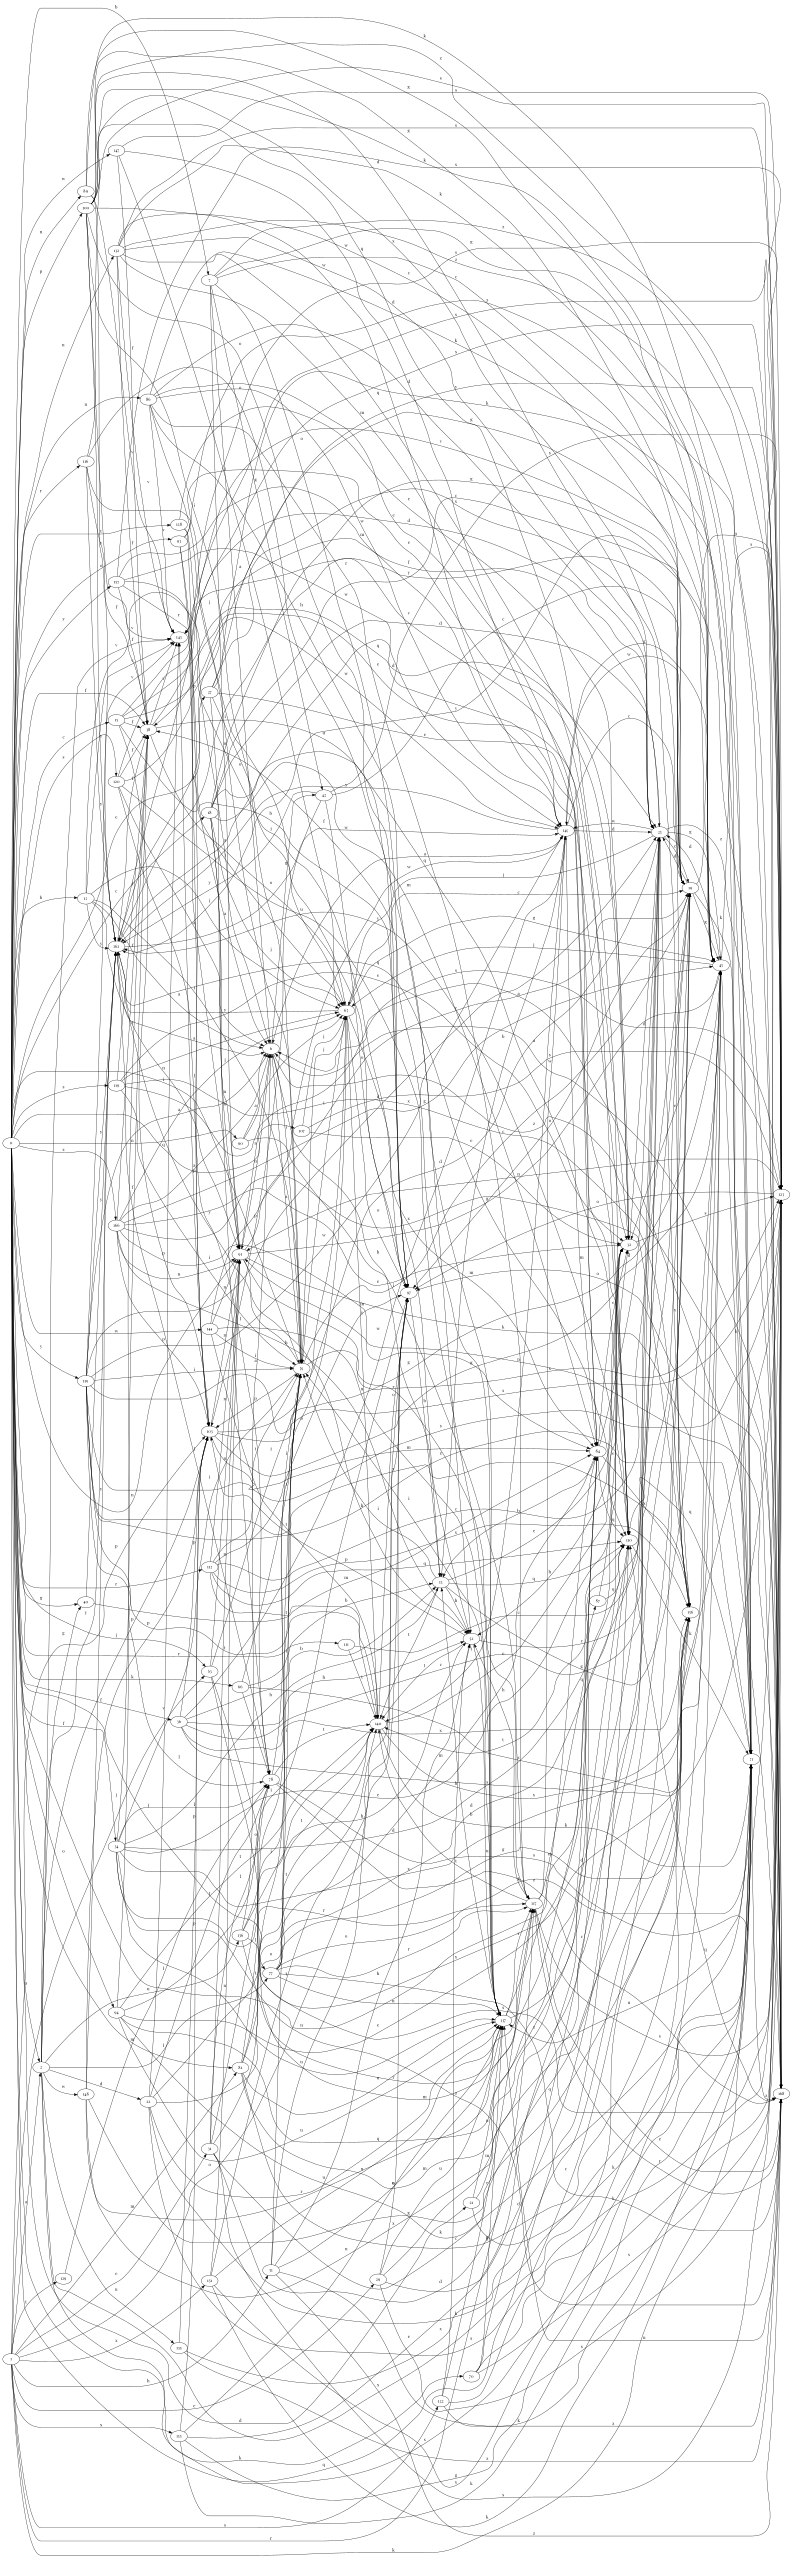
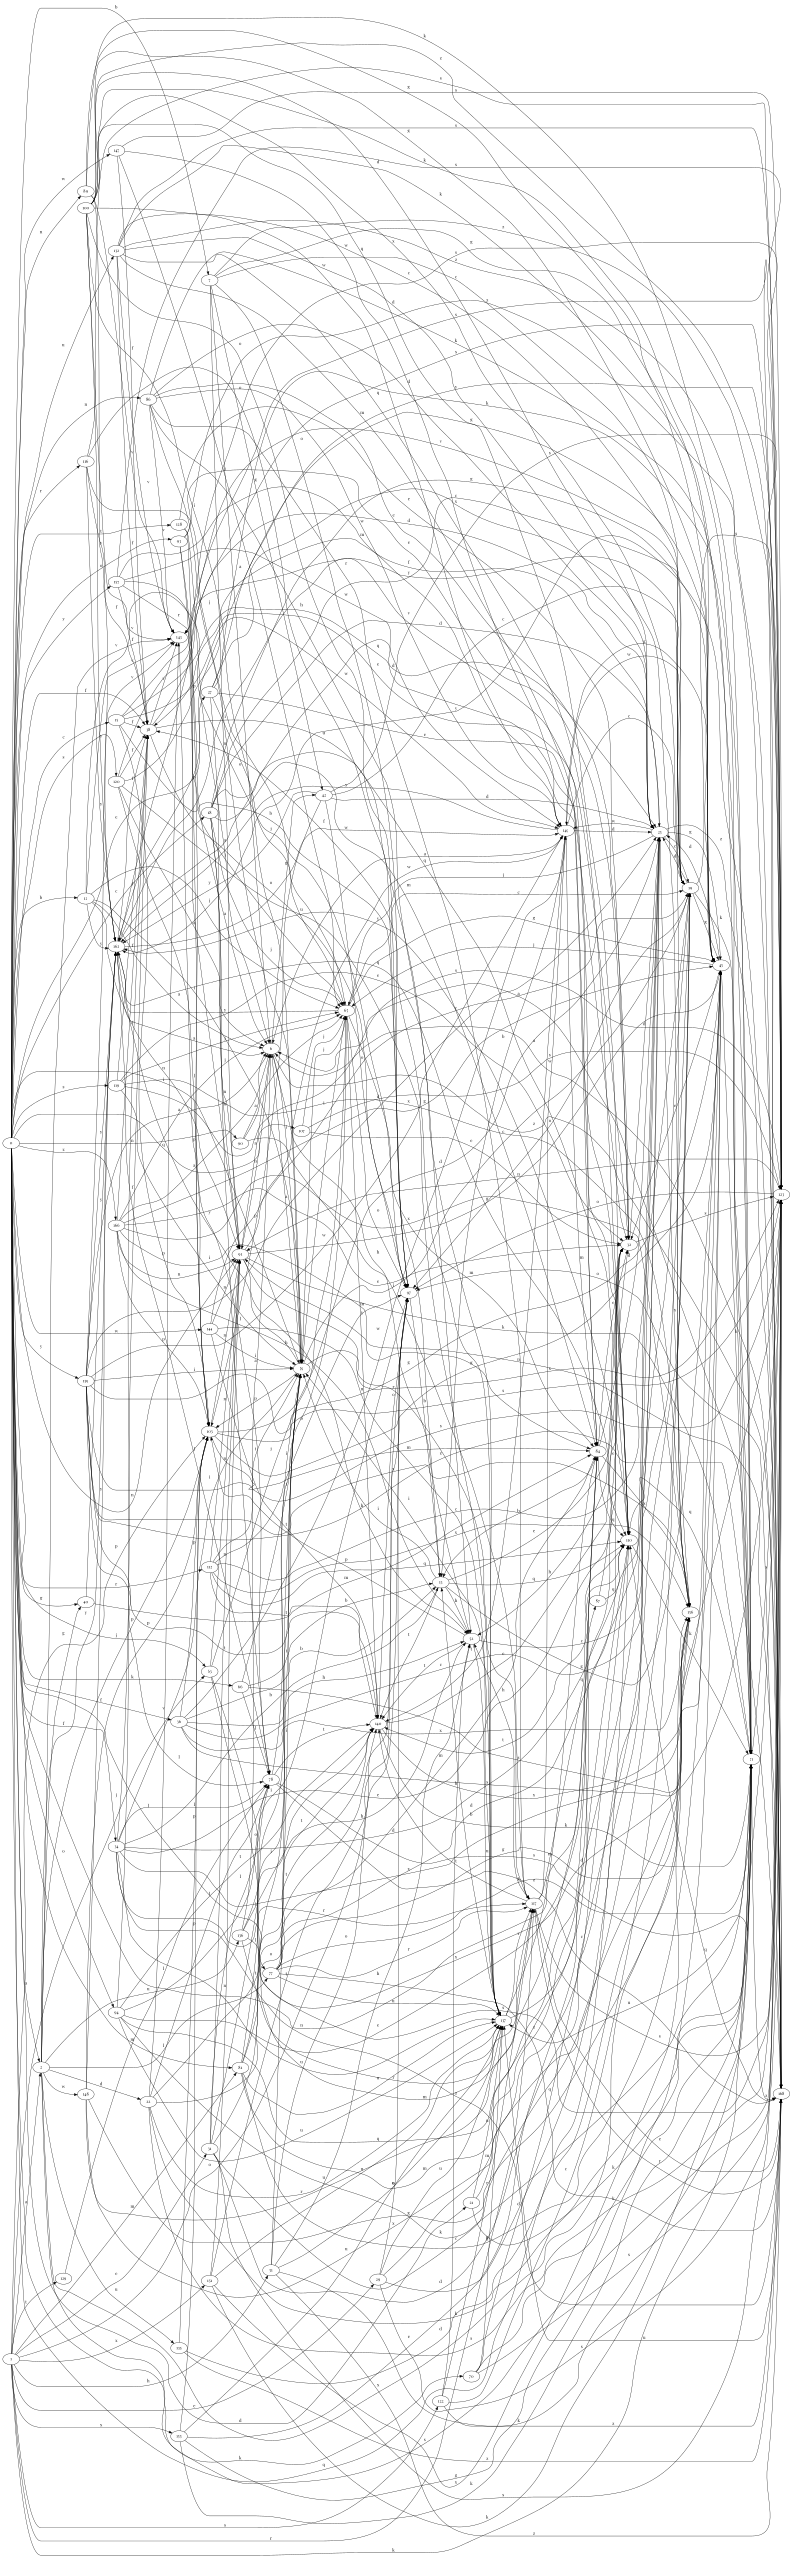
(760, 548) -> (768, 1548)
(16, 670) -> none
none -> (493, 799)
(189, 1036) -> (190, 1072)
(346, 1645) -> none
(441, 2329) -> (441, 2329)
